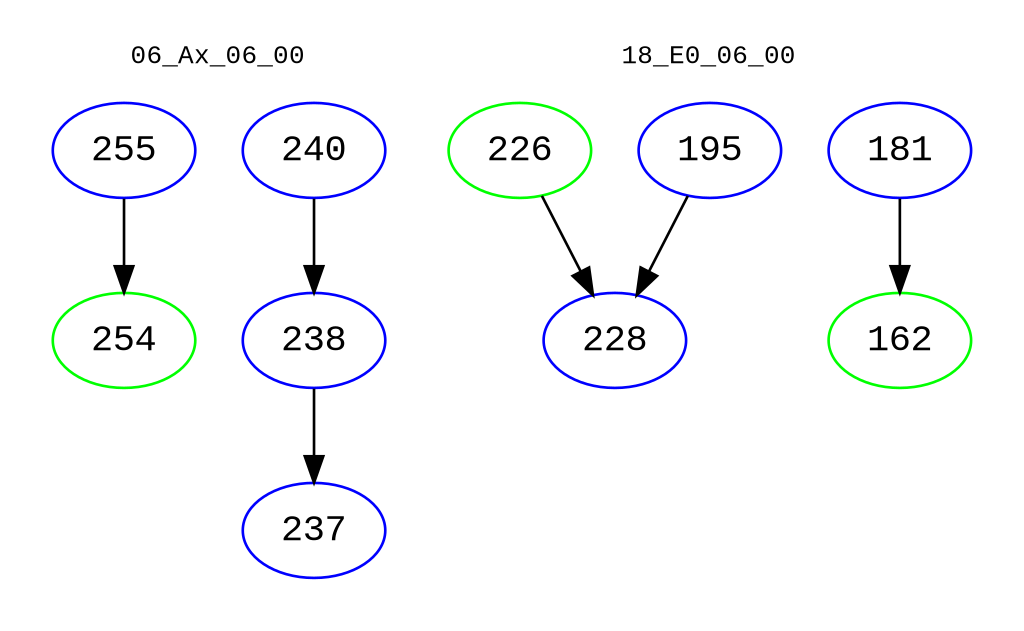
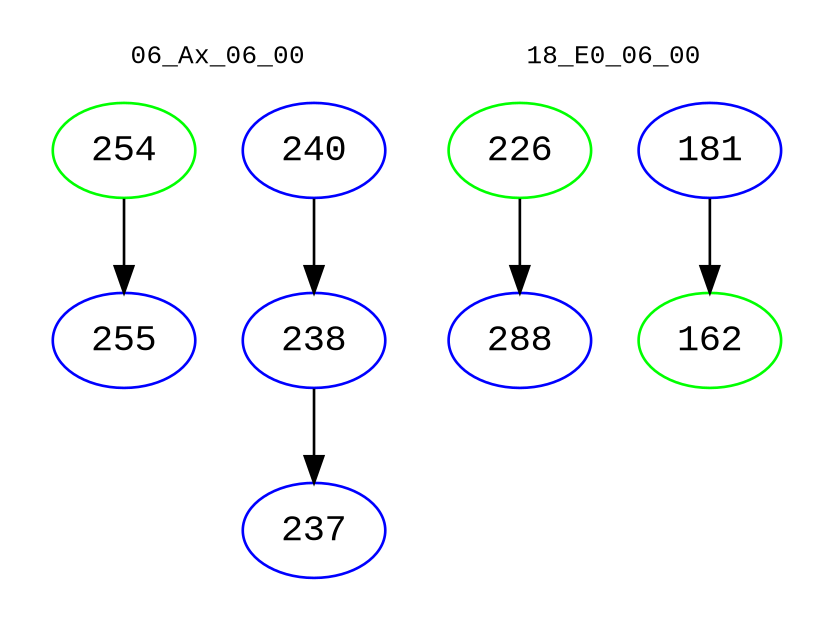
(710, 150) -> none
(124, 232) -> (124, 232)
(615, 340) -> (520, 340)
